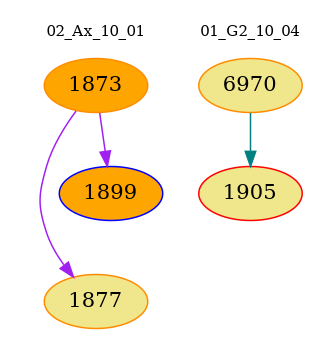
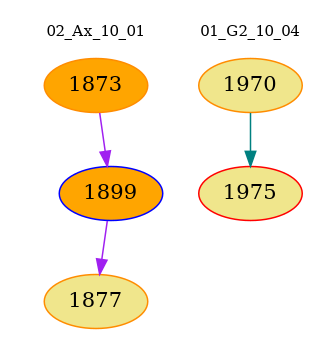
(250, 86) -> (250, 86)
(42, 186) -> (105, 240)
(250, 194) -> (250, 194)
